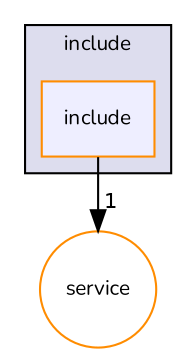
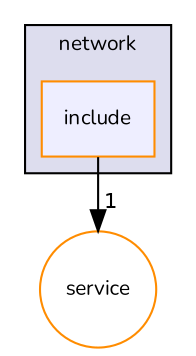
(98, 45) -> (98, 45)
